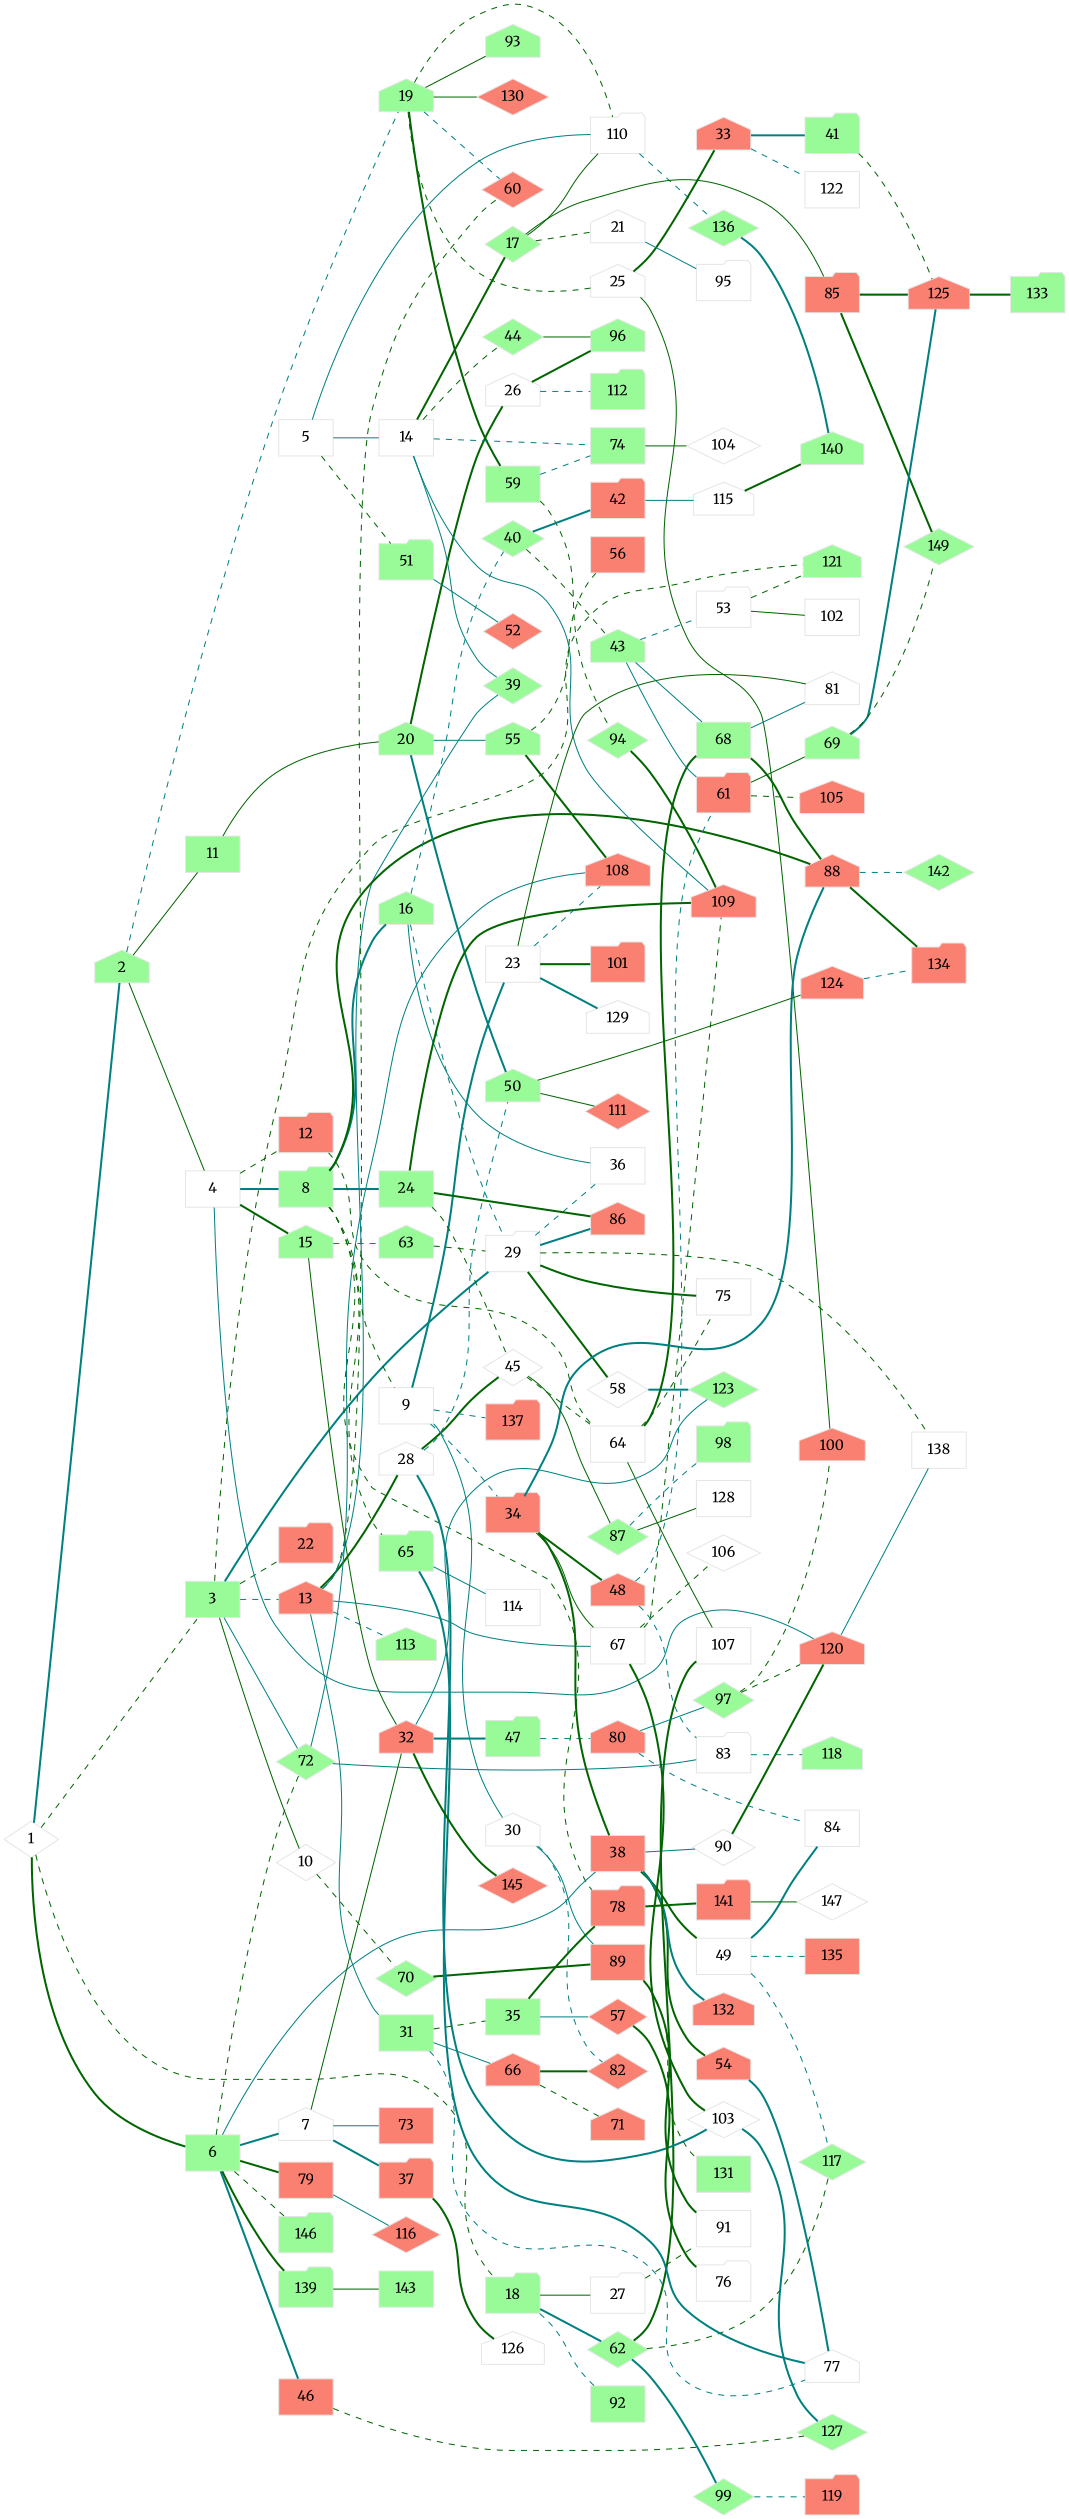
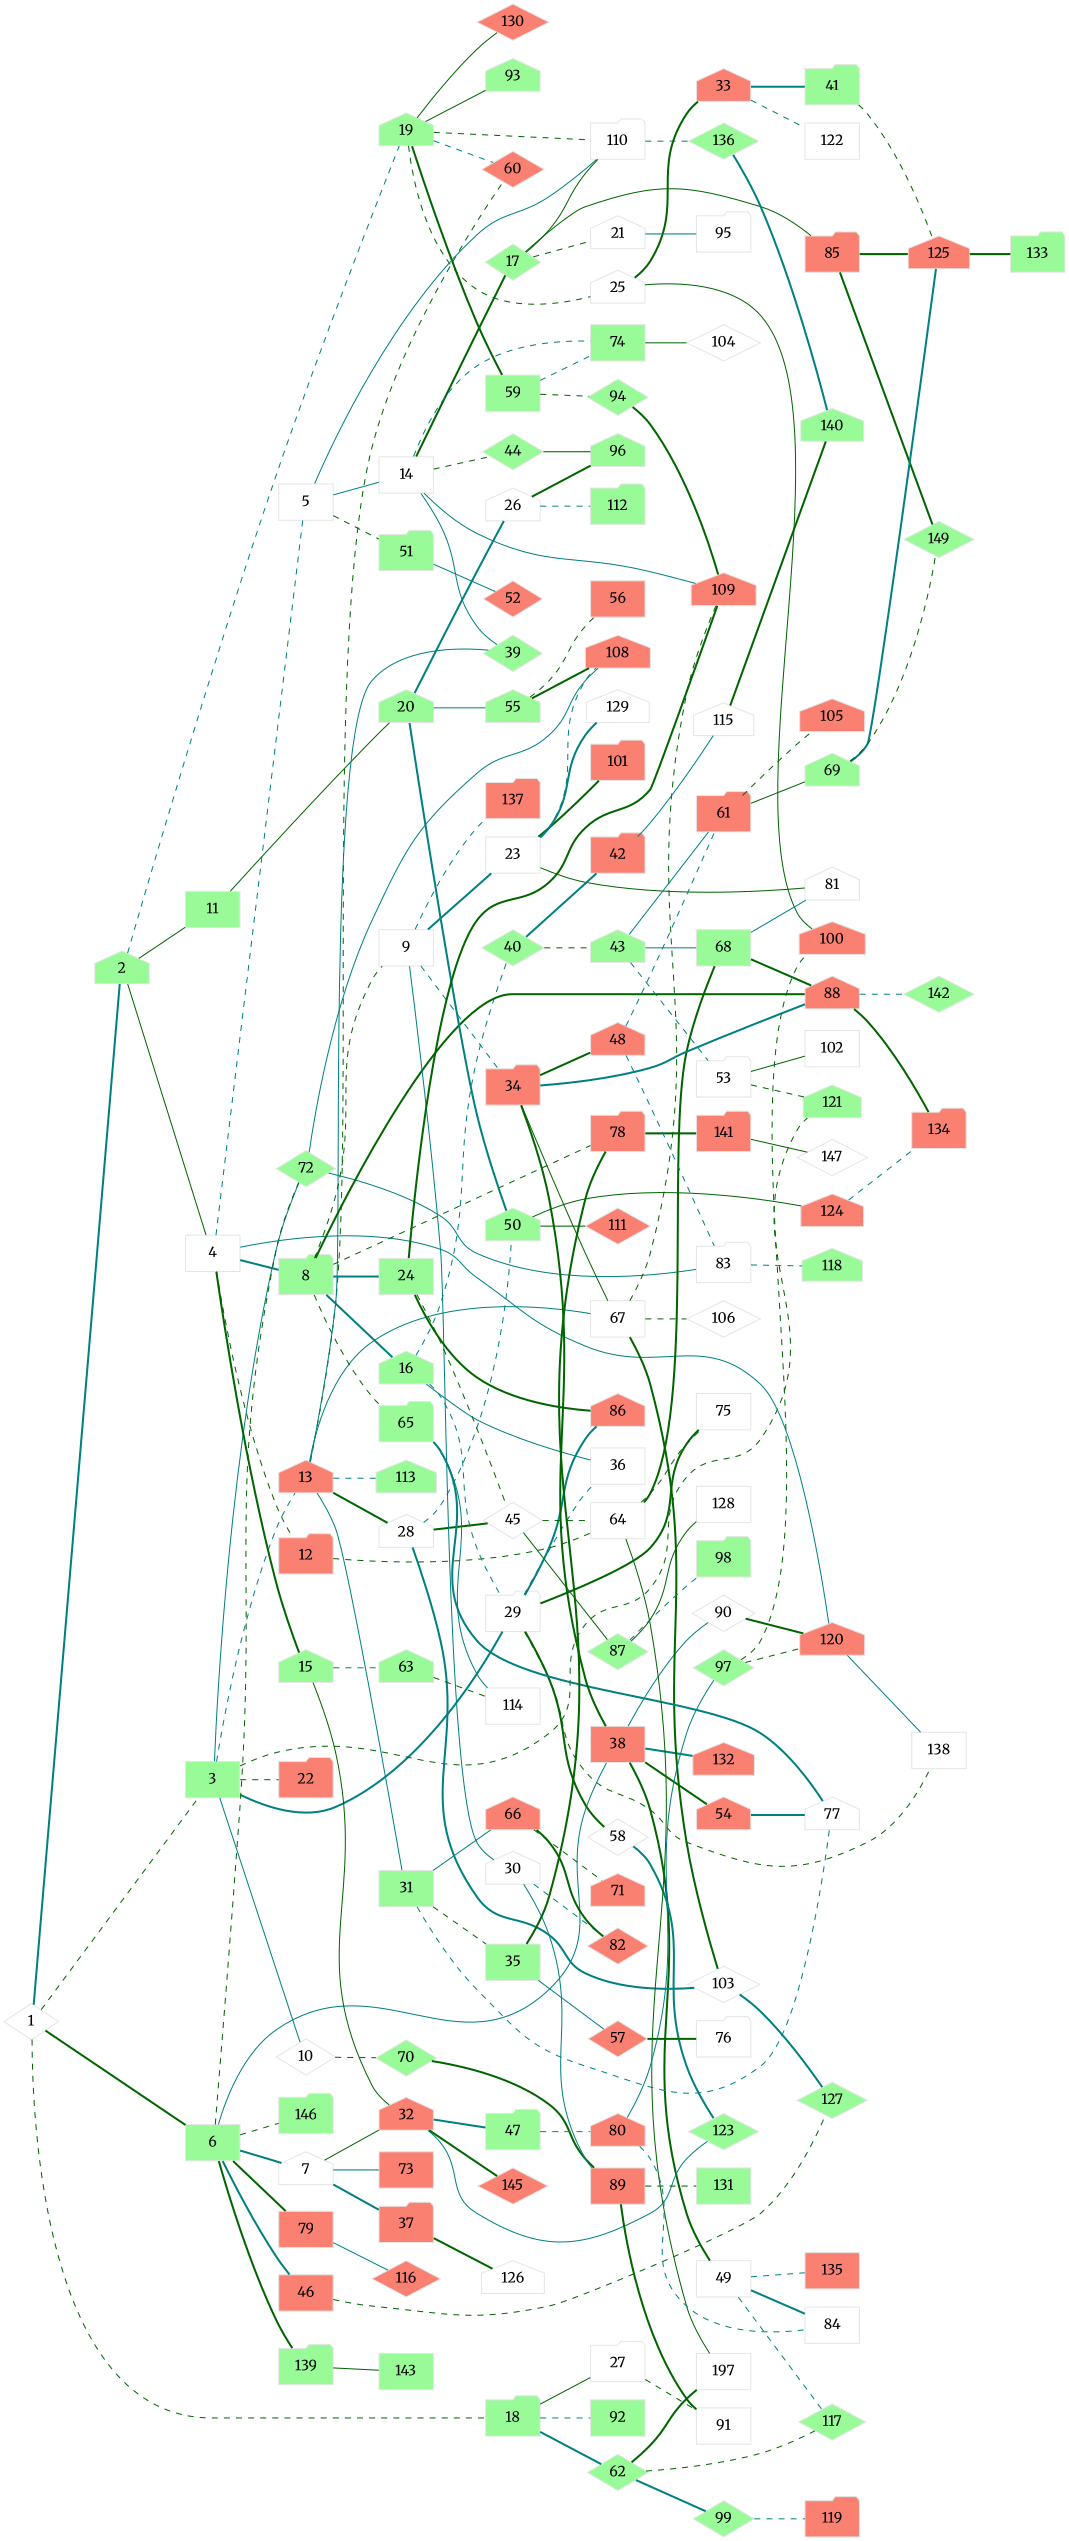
(443, 578) -> (459, 607)
none -> (259, 878)
(452, 1248) -> (473, 1692)
(724, 1646) -> (724, 2372)
(257, 1734) -> (260, 1920)
